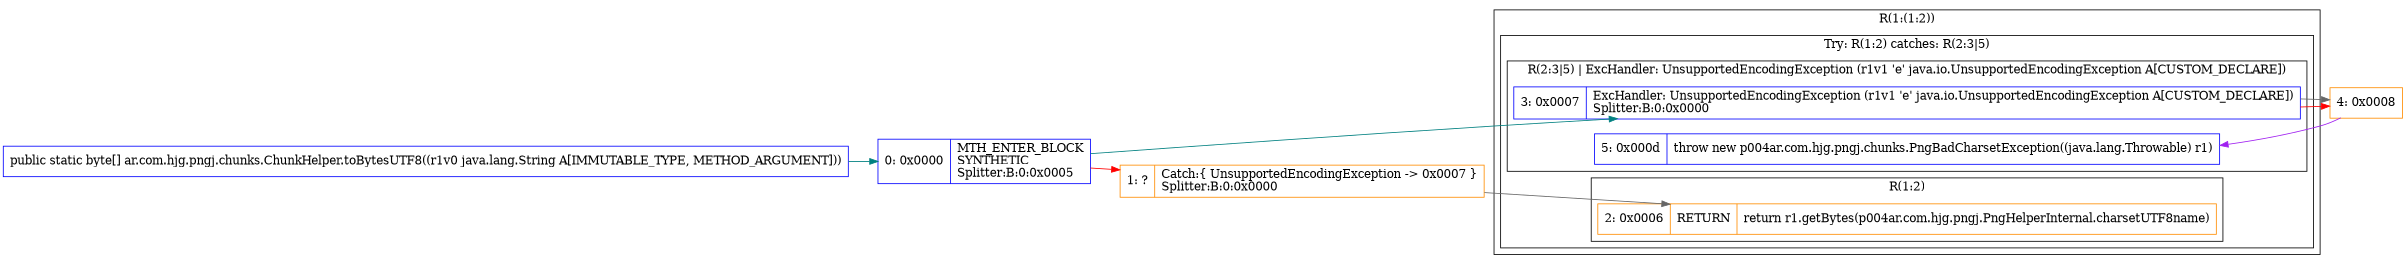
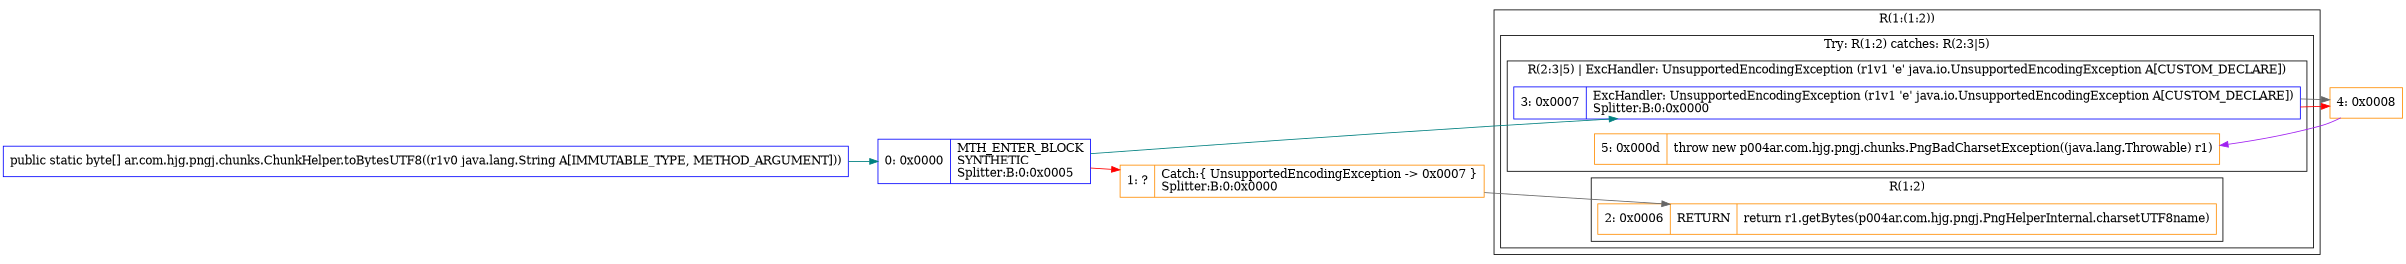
(1907, 149) -> (1907, 149)
